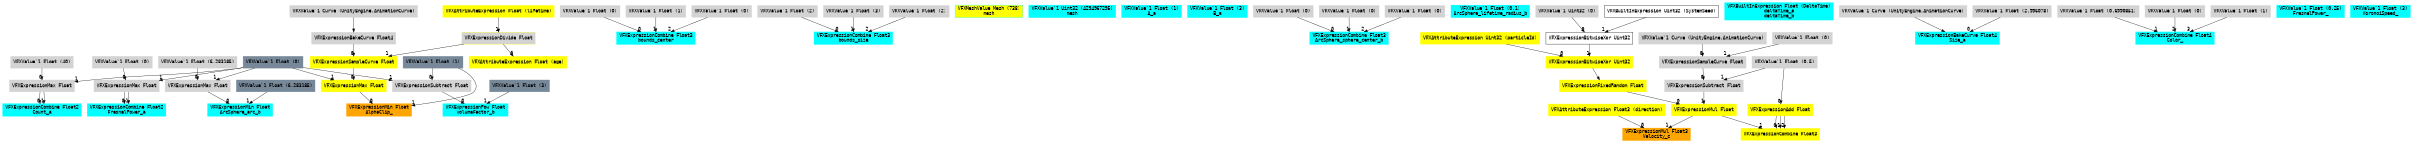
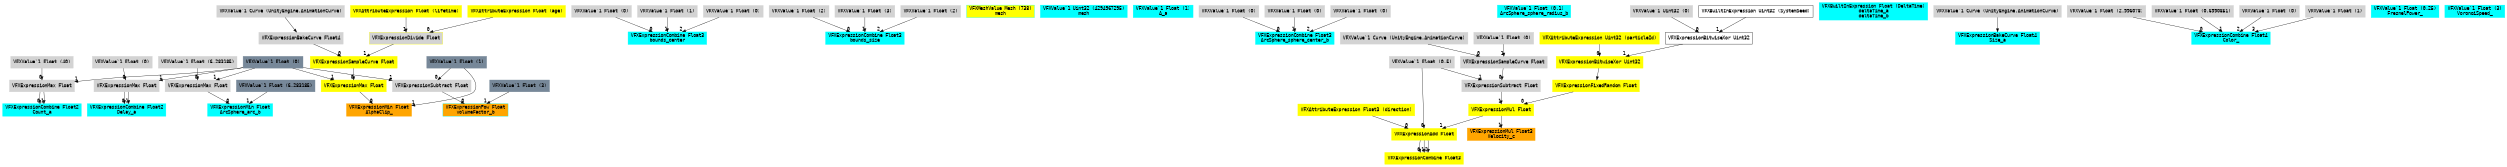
(1217, 11) -> none
(1490, 11) -> (1534, 11)
(1987, 24) -> (2166, 24)
(507, 49) -> (463, 24)
(127, 110) -> (127, 110)
(475, 110) -> (475, 110)
(1630, 121) -> (1389, 122)
(1741, 122) -> (1464, 122)
